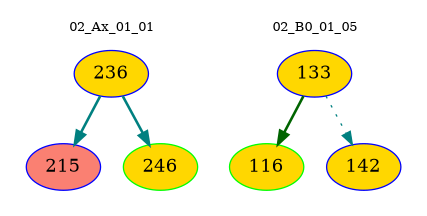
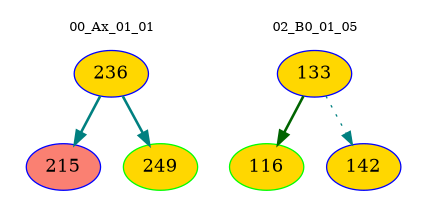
(112, 28) -> (112, 28)
(161, 167) -> (161, 167)
